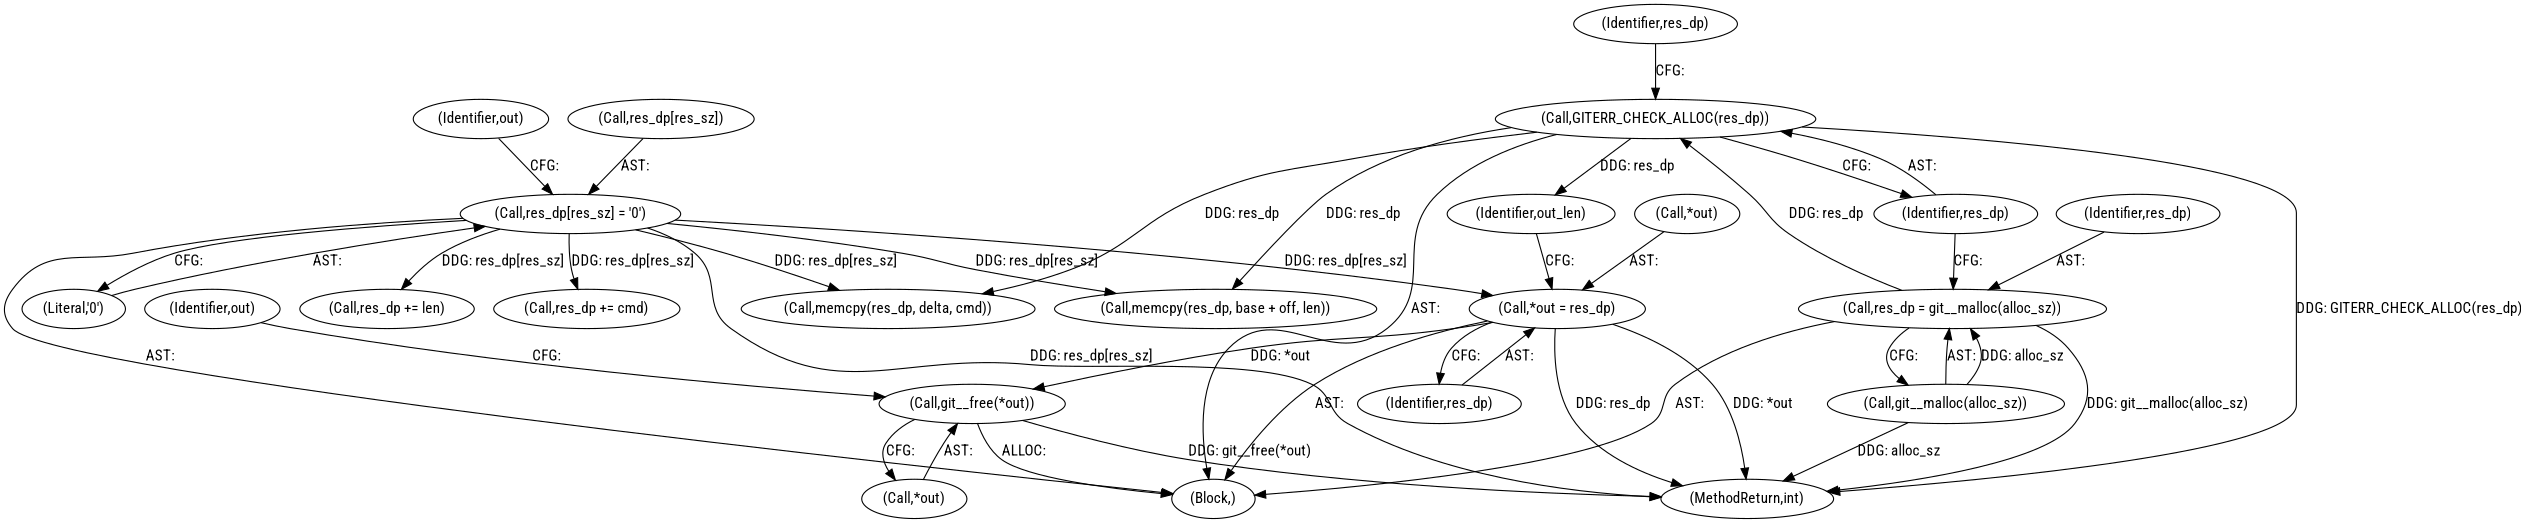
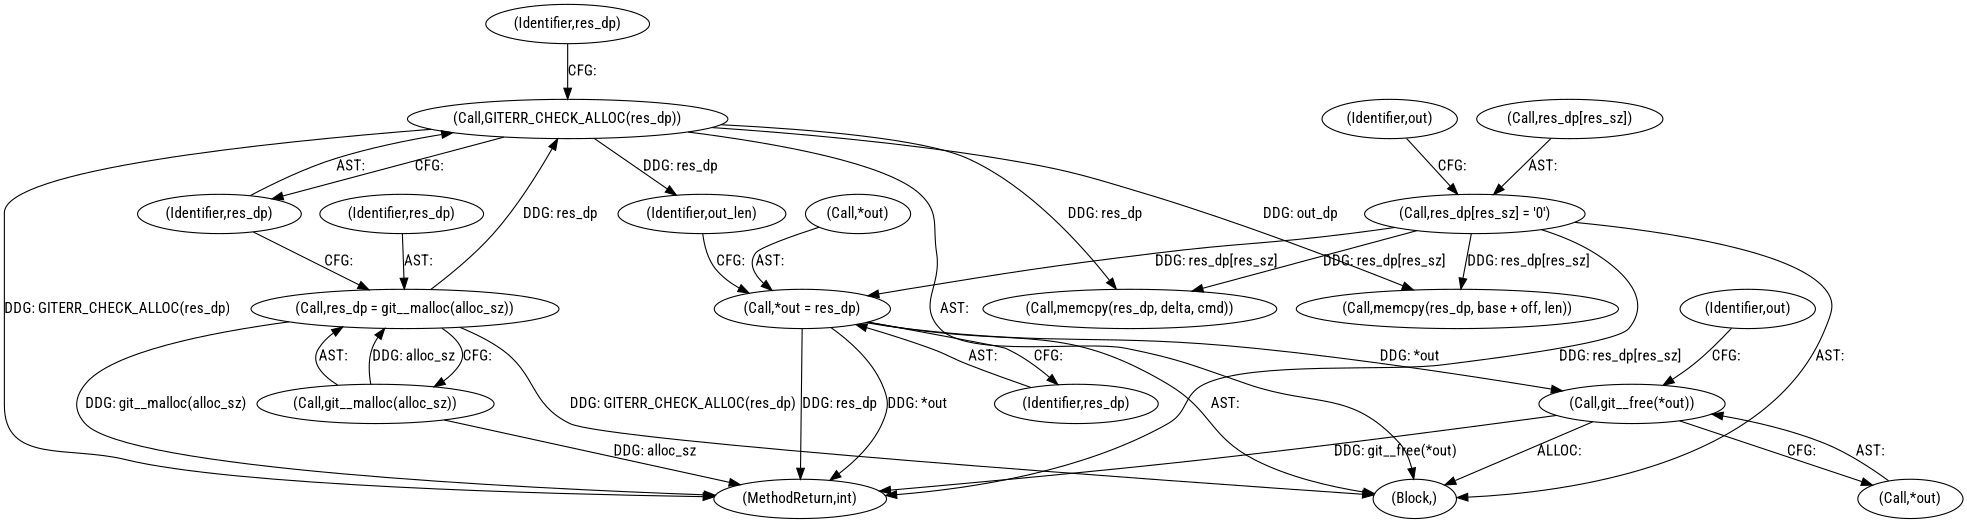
(1363, 214) -> (1301, 214)
(74, 309) -> none
(387, 309) -> none
(587, 309) -> none
(1692, 404) -> (683, 404)
